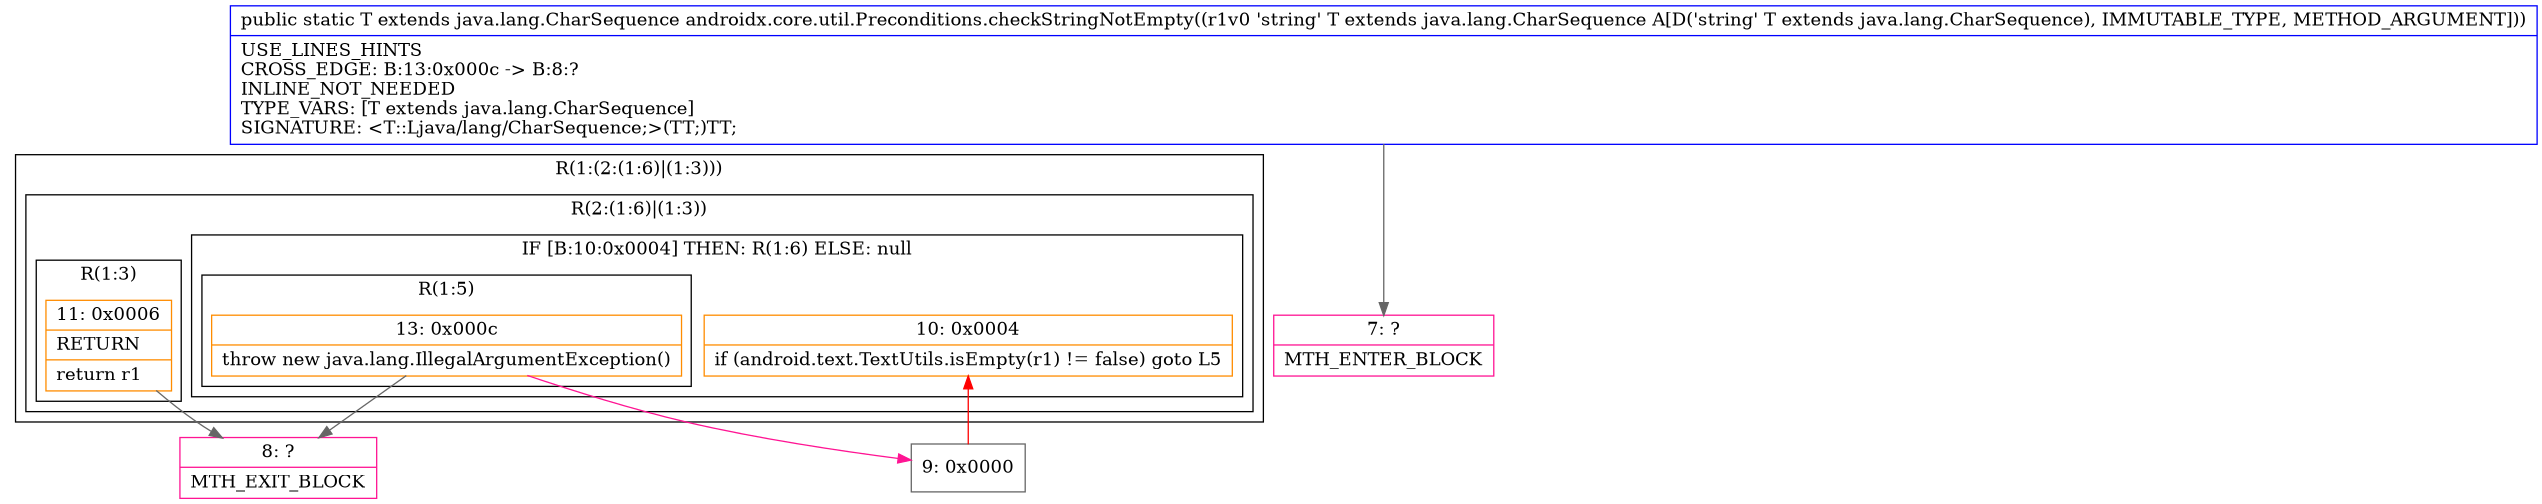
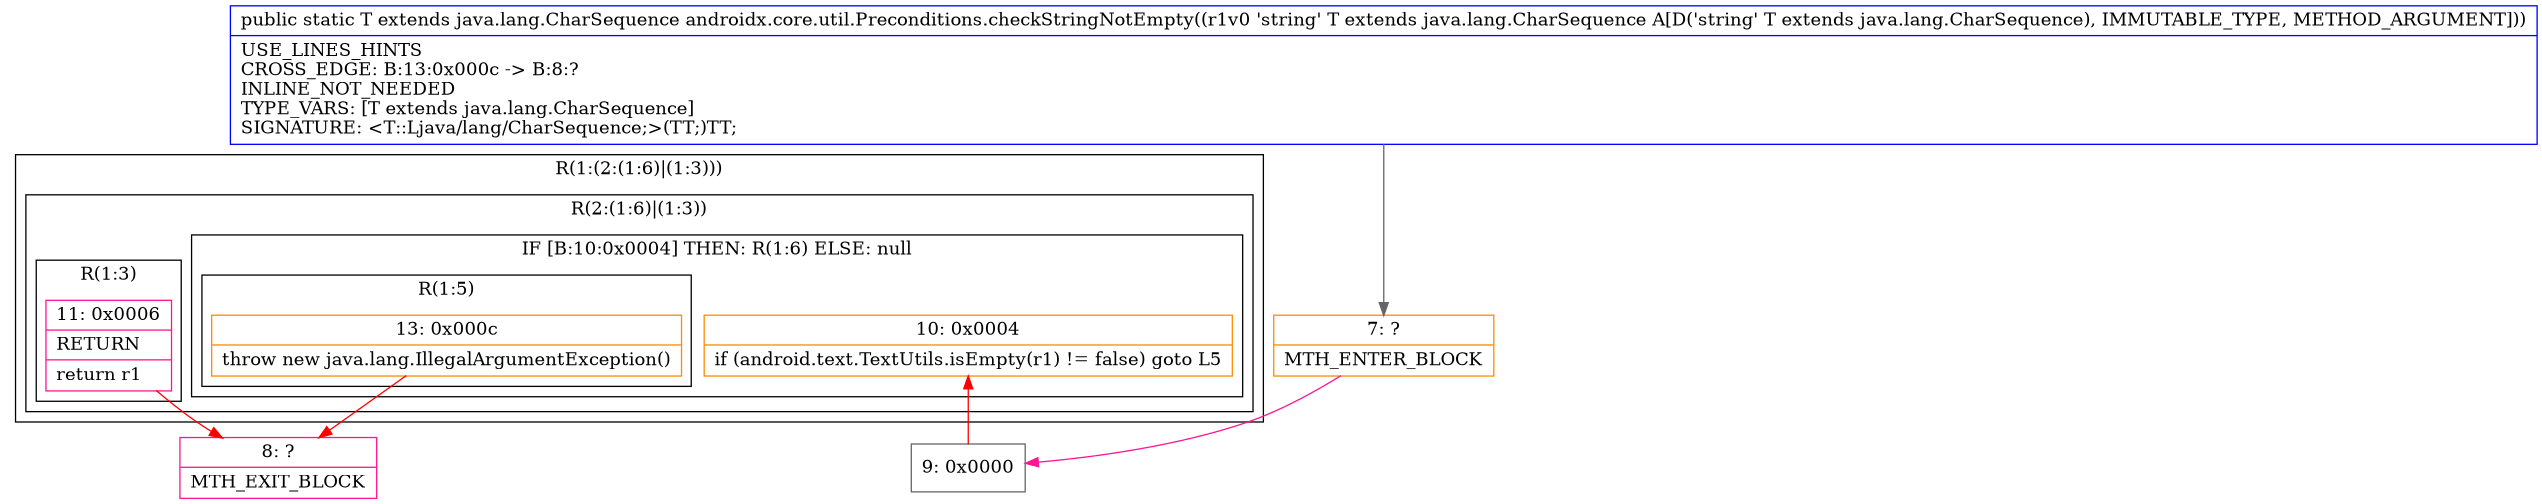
(109, 346) -> (109, 346)
(1384, 346) -> (1384, 346)
(368, 403) -> (368, 403)
(183, 412) -> (183, 412)
(729, 431) -> (1195, 437)
